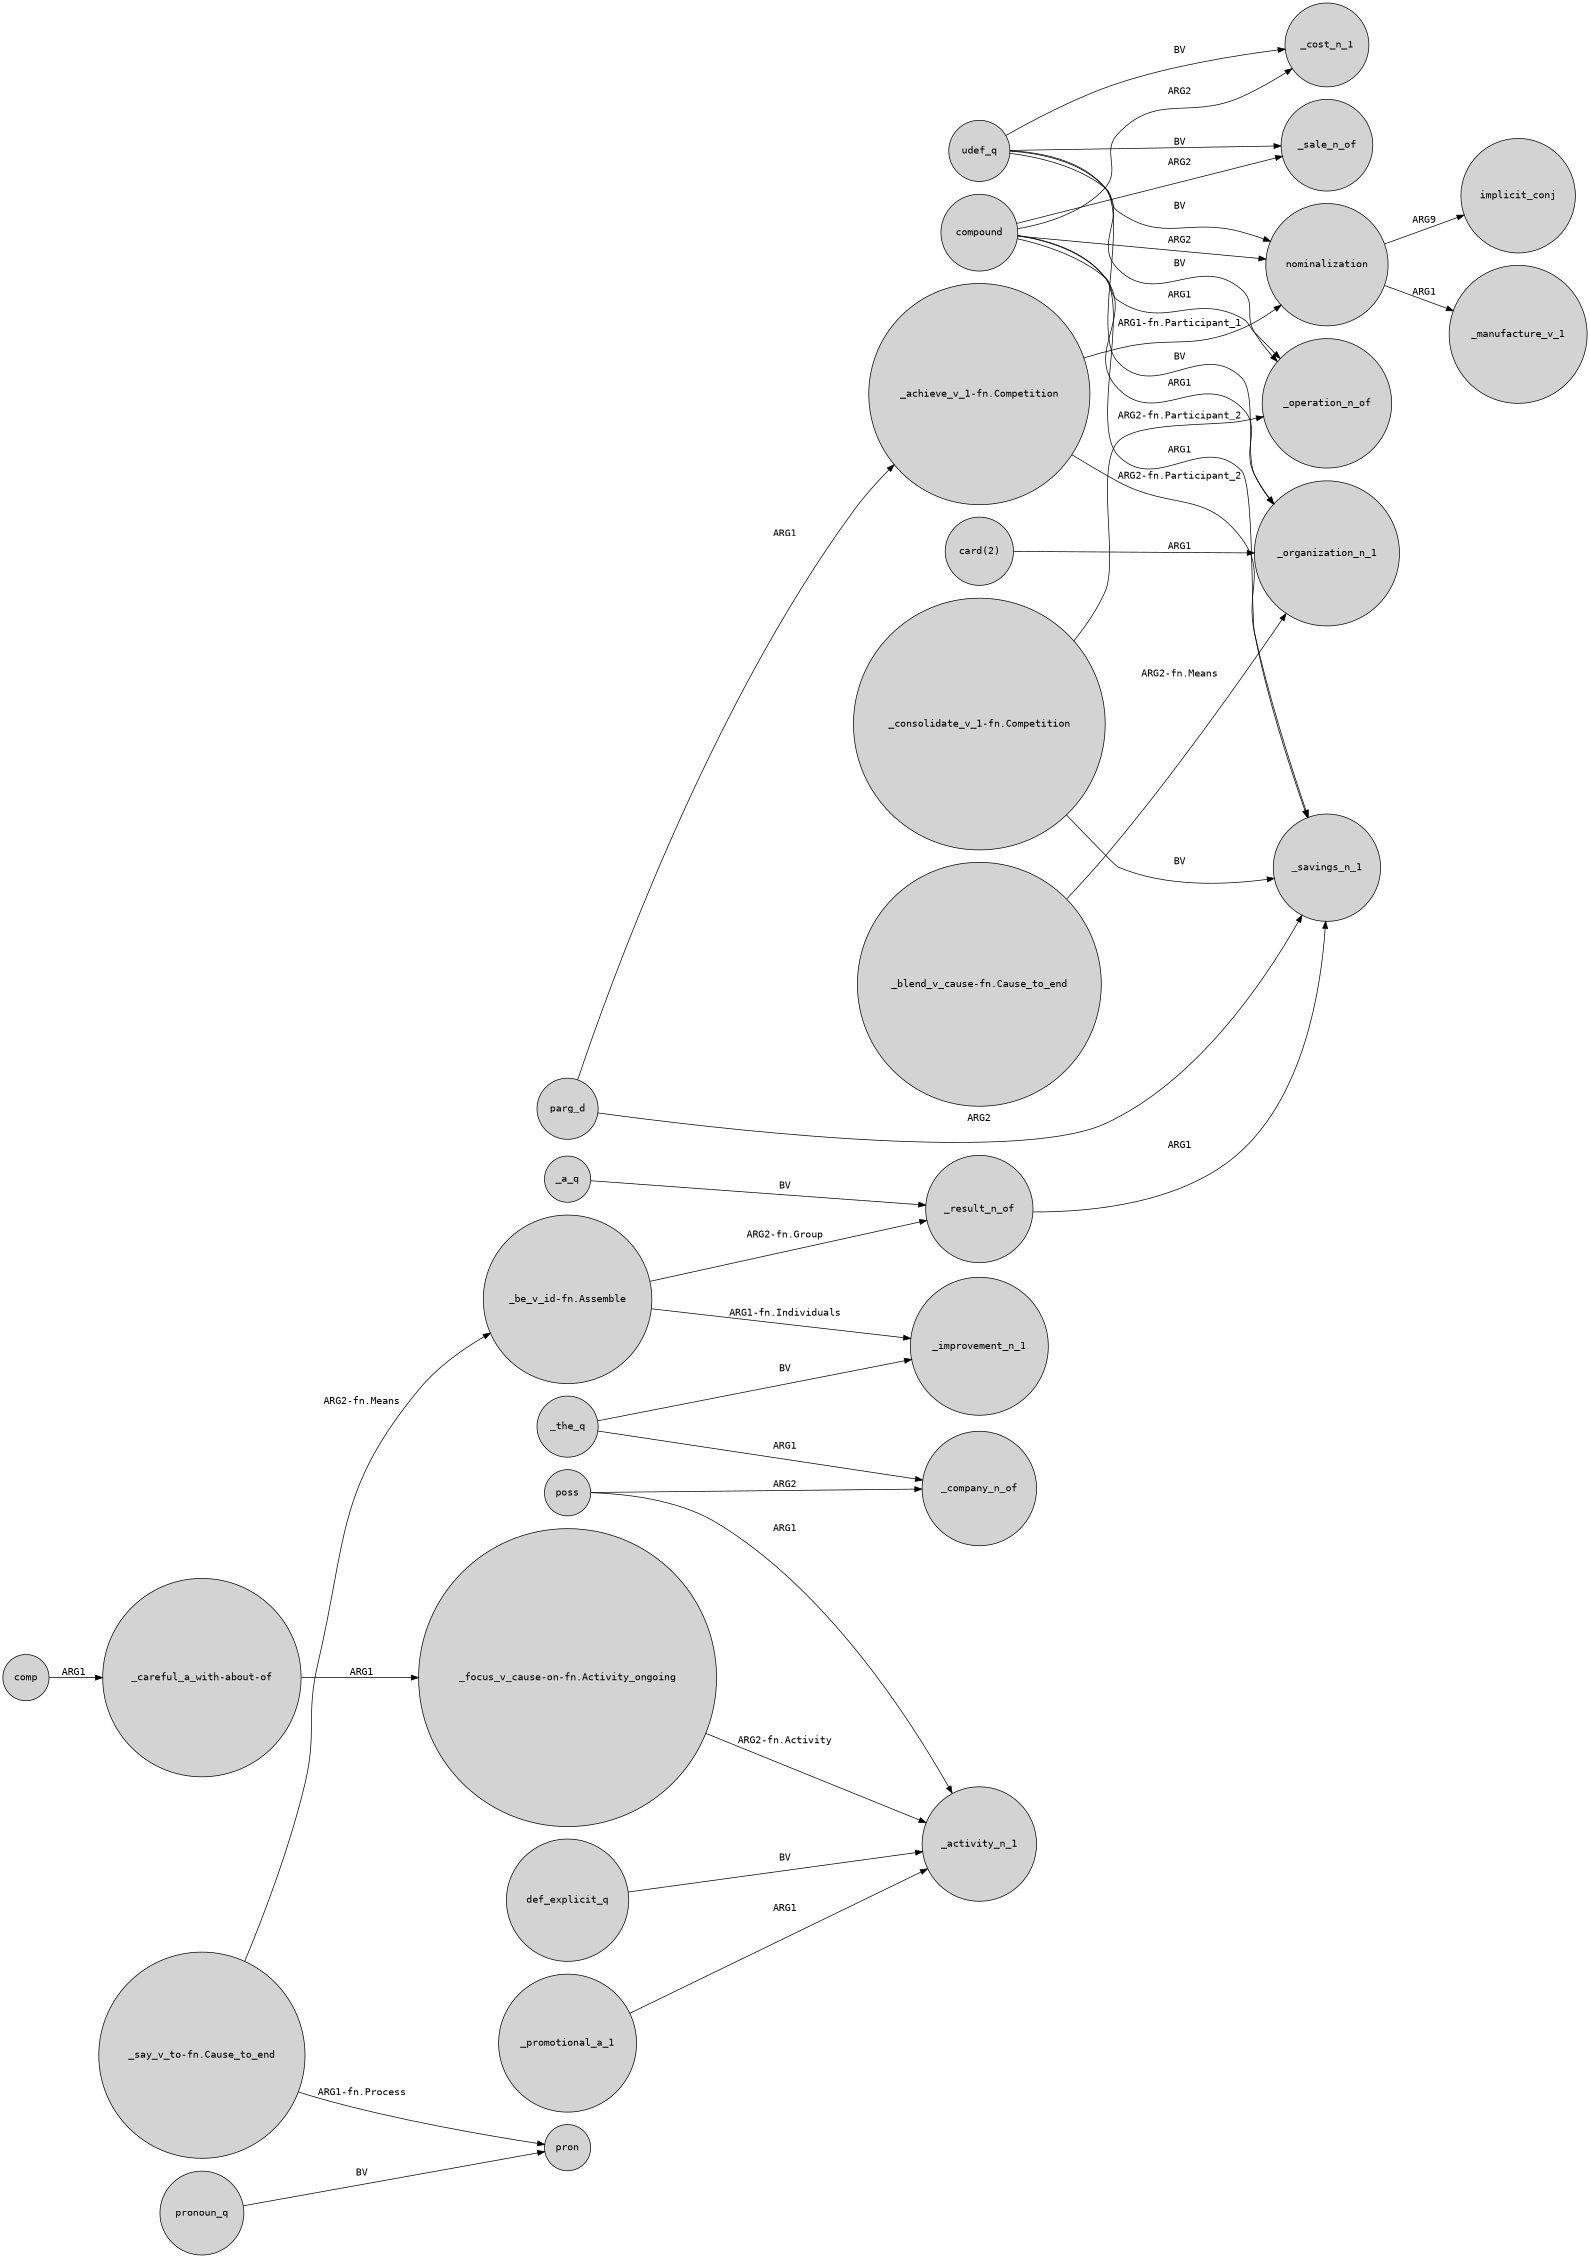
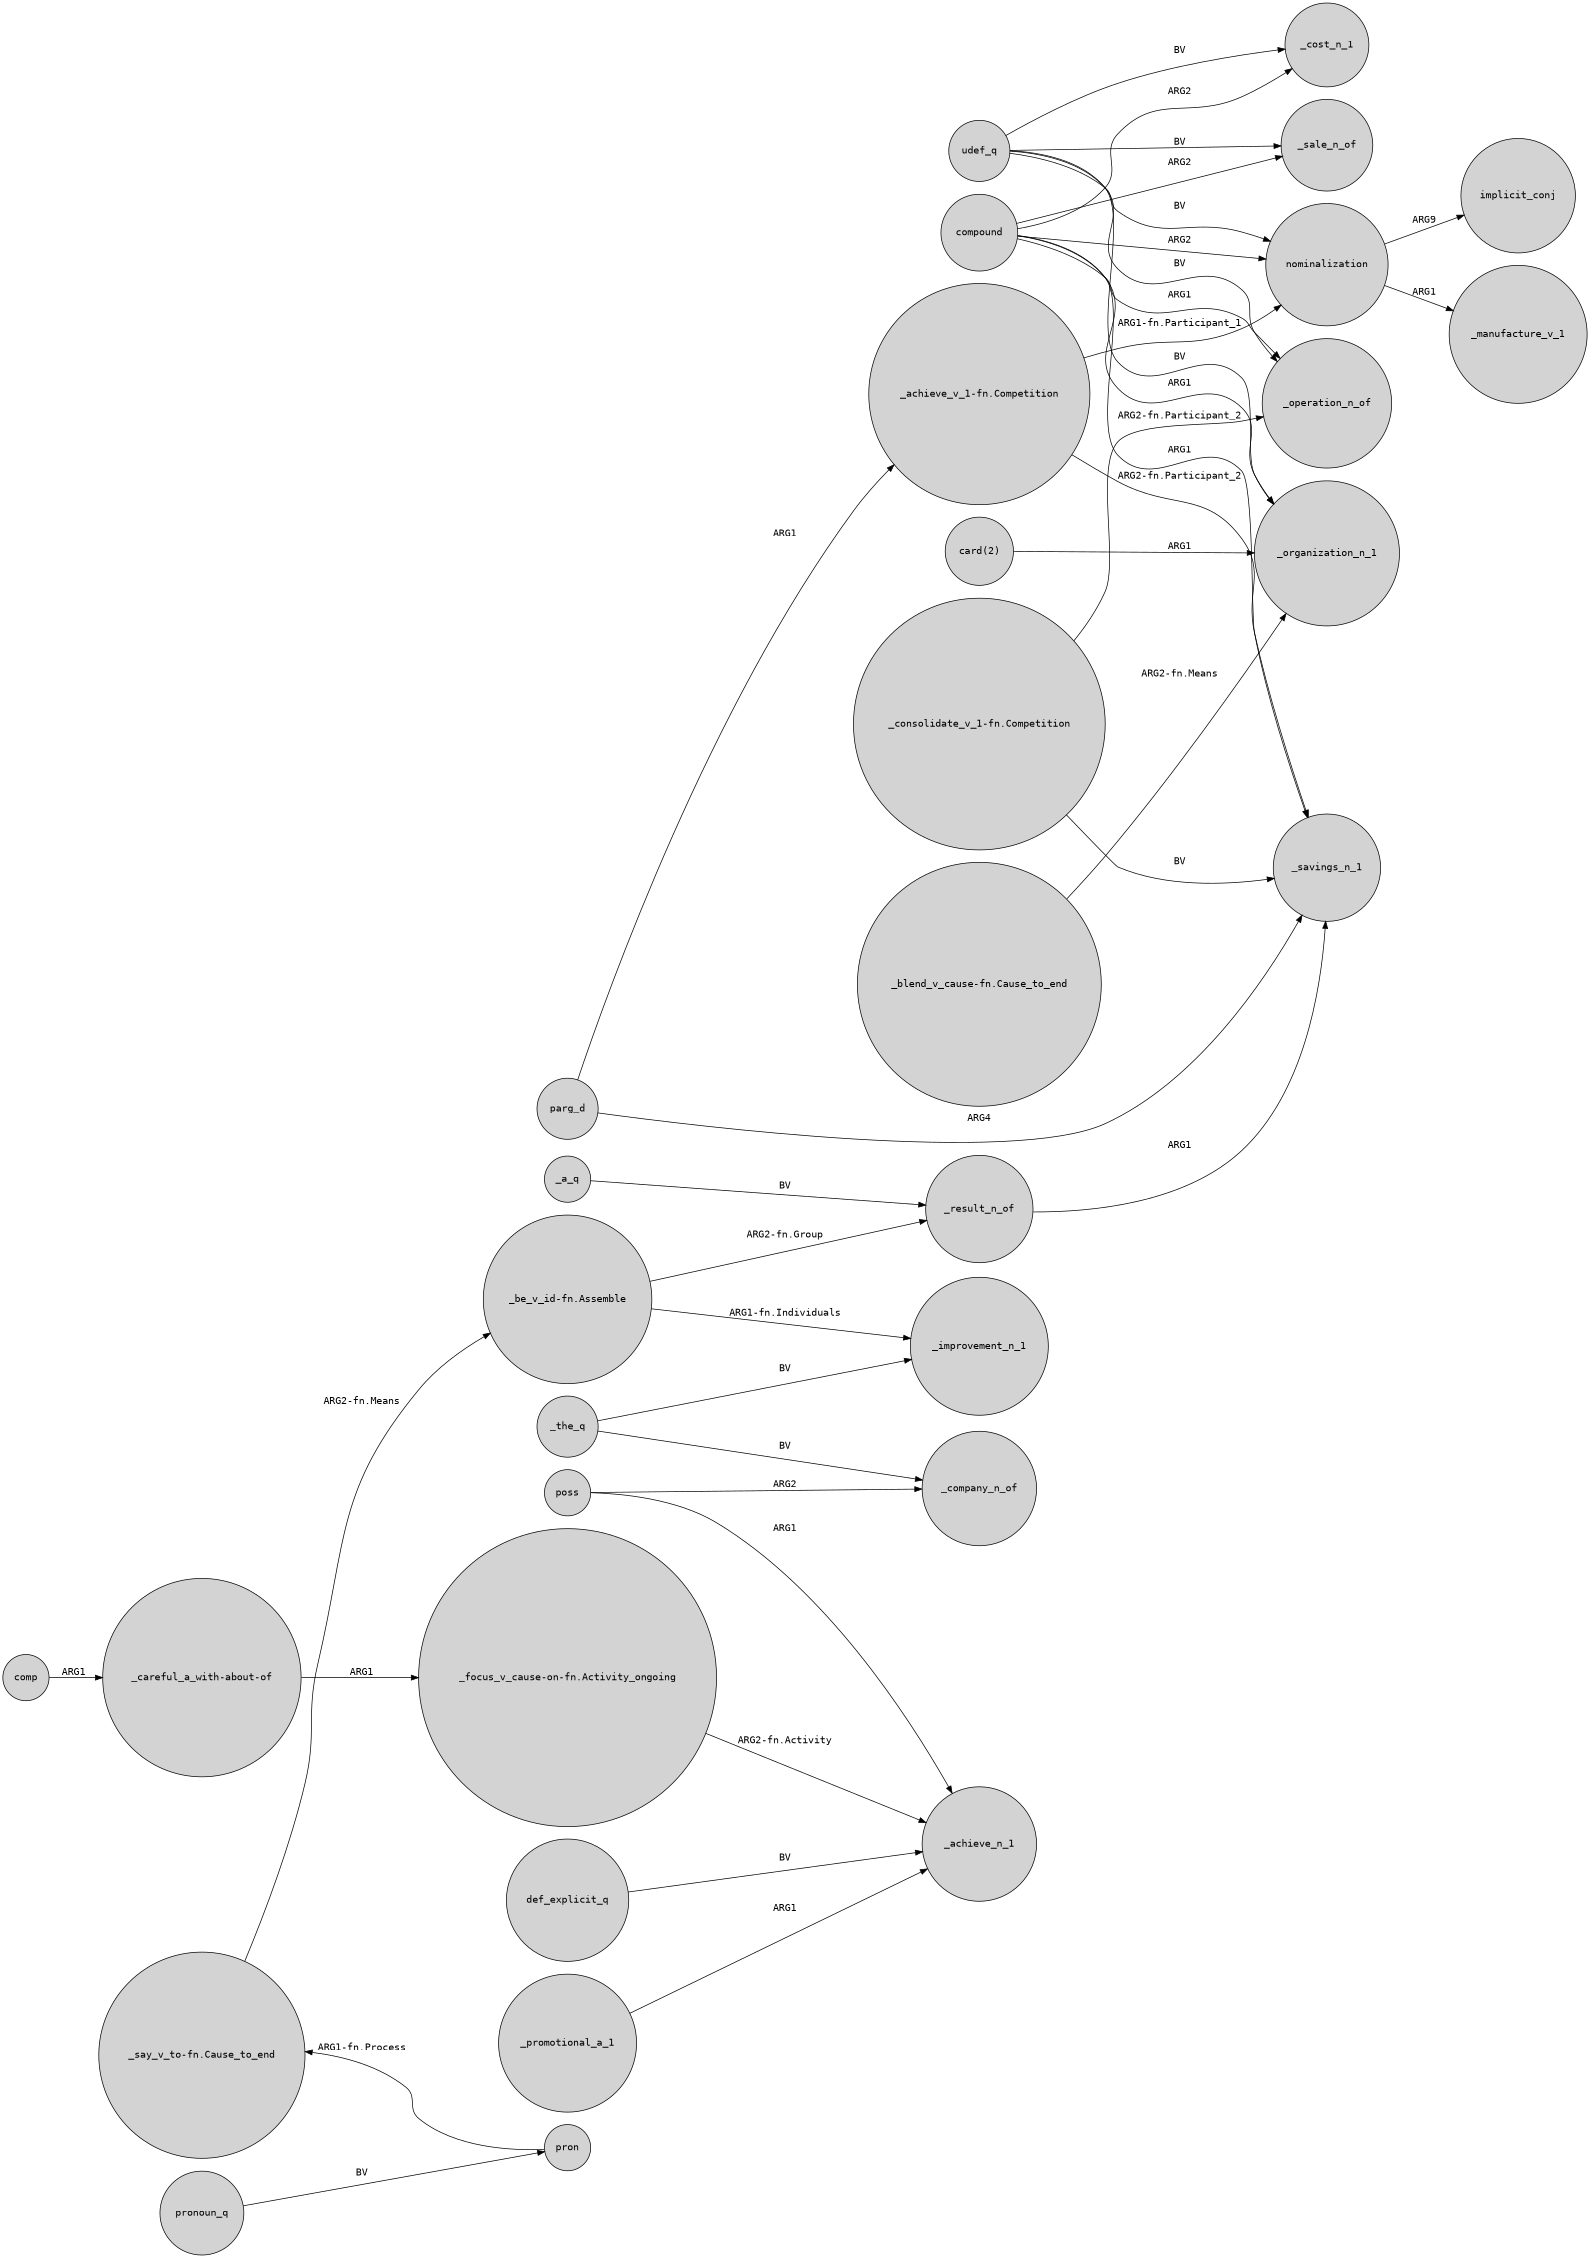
(979, 1118) -> (979, 1118)
(785, 1446) -> (785, 1446)
(979, 1844) -> (979, 1844)
(417, 2122) -> (417, 2117)
